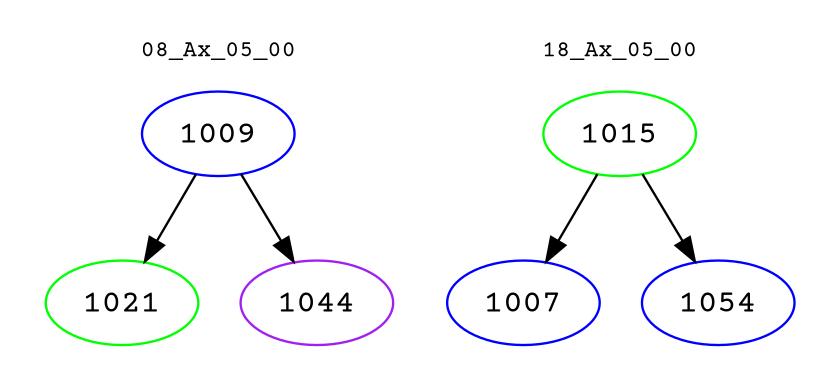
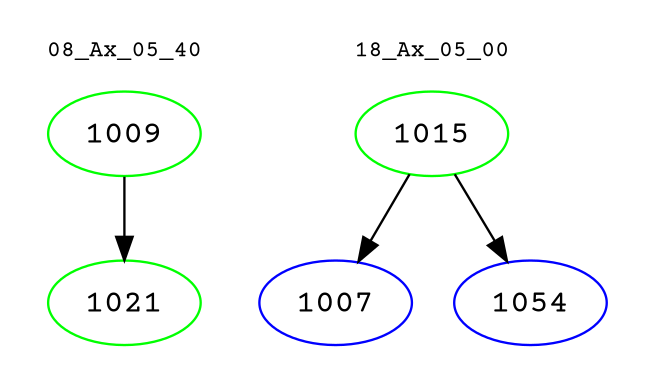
(219, 50) -> (126, 50)
(218, 134) -> (124, 134)
(317, 303) -> none
